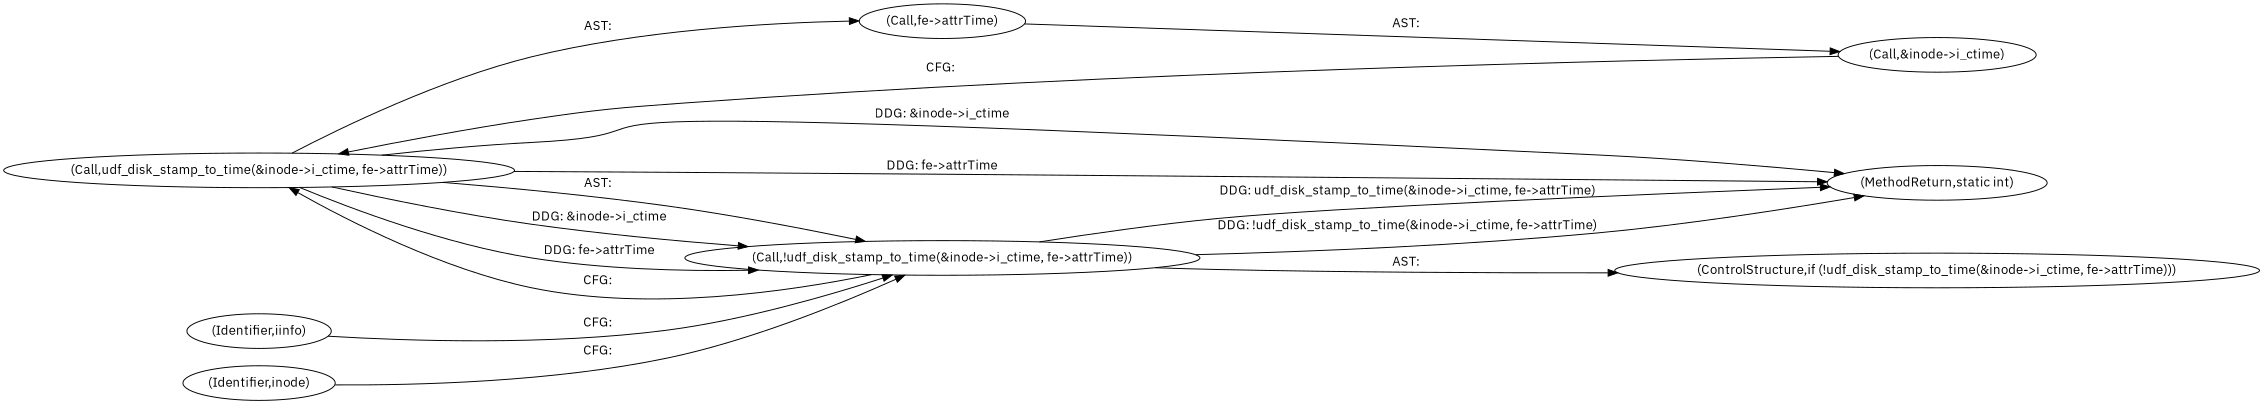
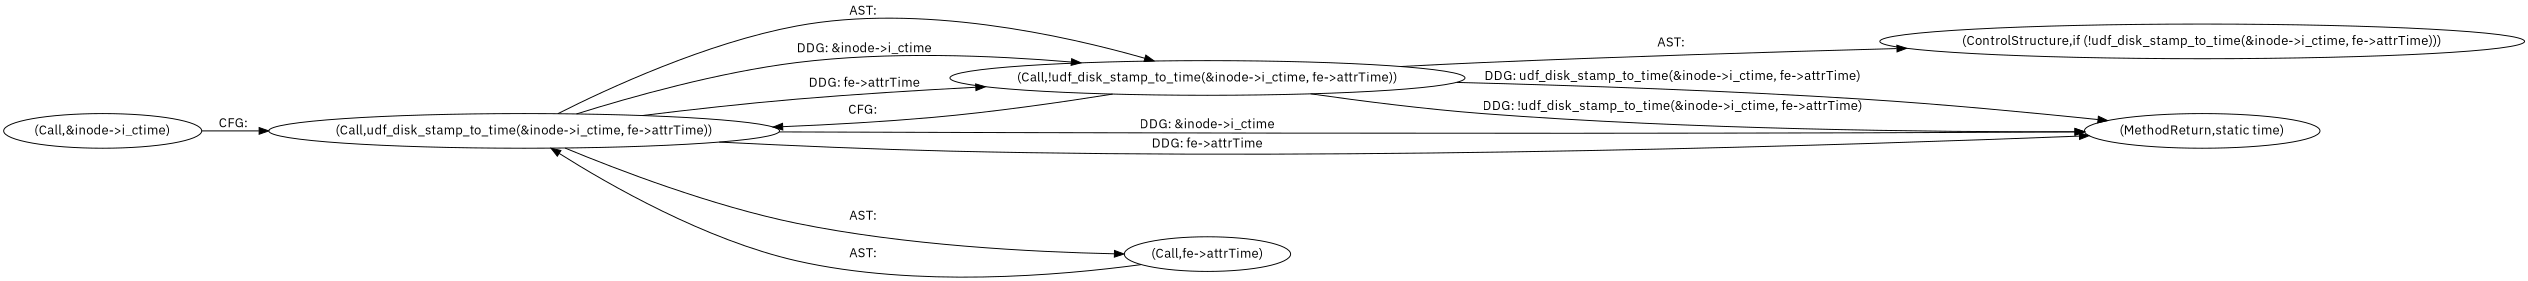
(1427, 38) -> (838, 268)
(1937, 183) -> (2202, 131)
(259, 331) -> none
(259, 383) -> none
